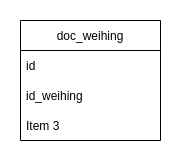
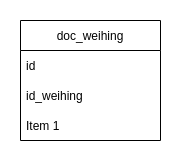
(45, 126) -> (45, 126)
